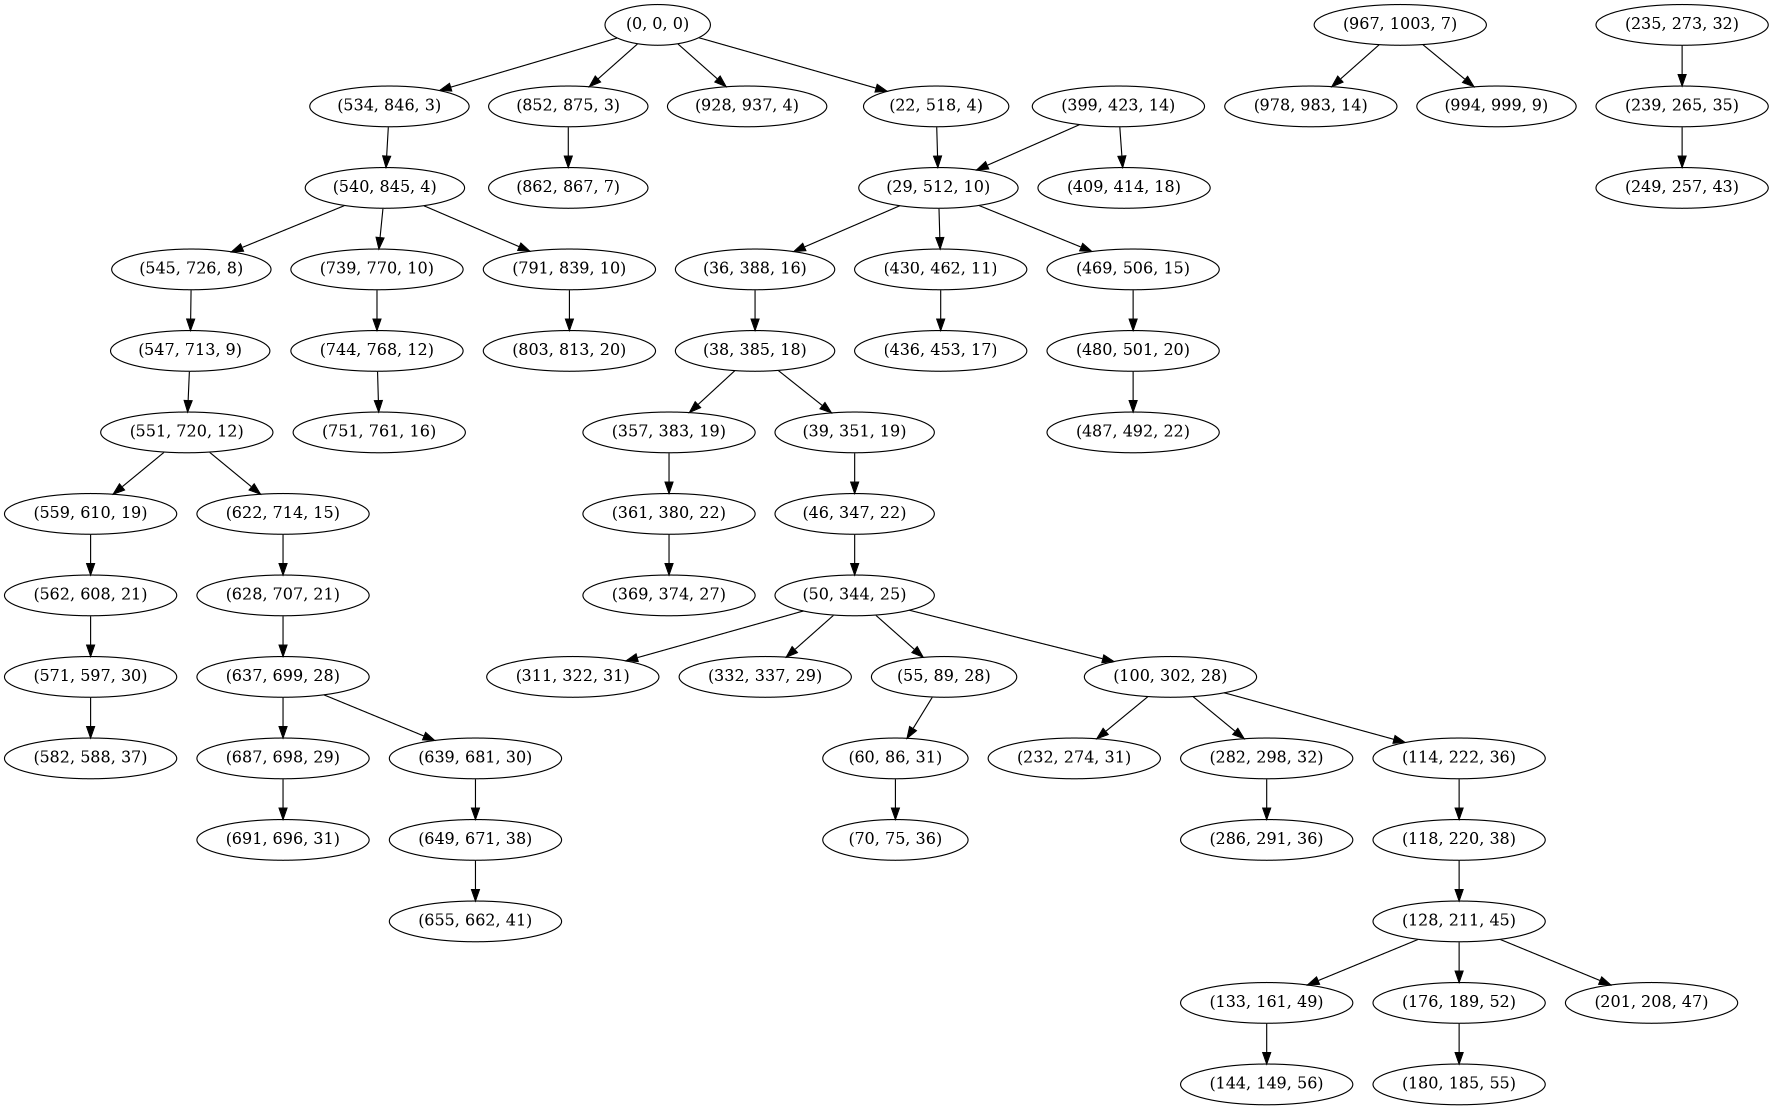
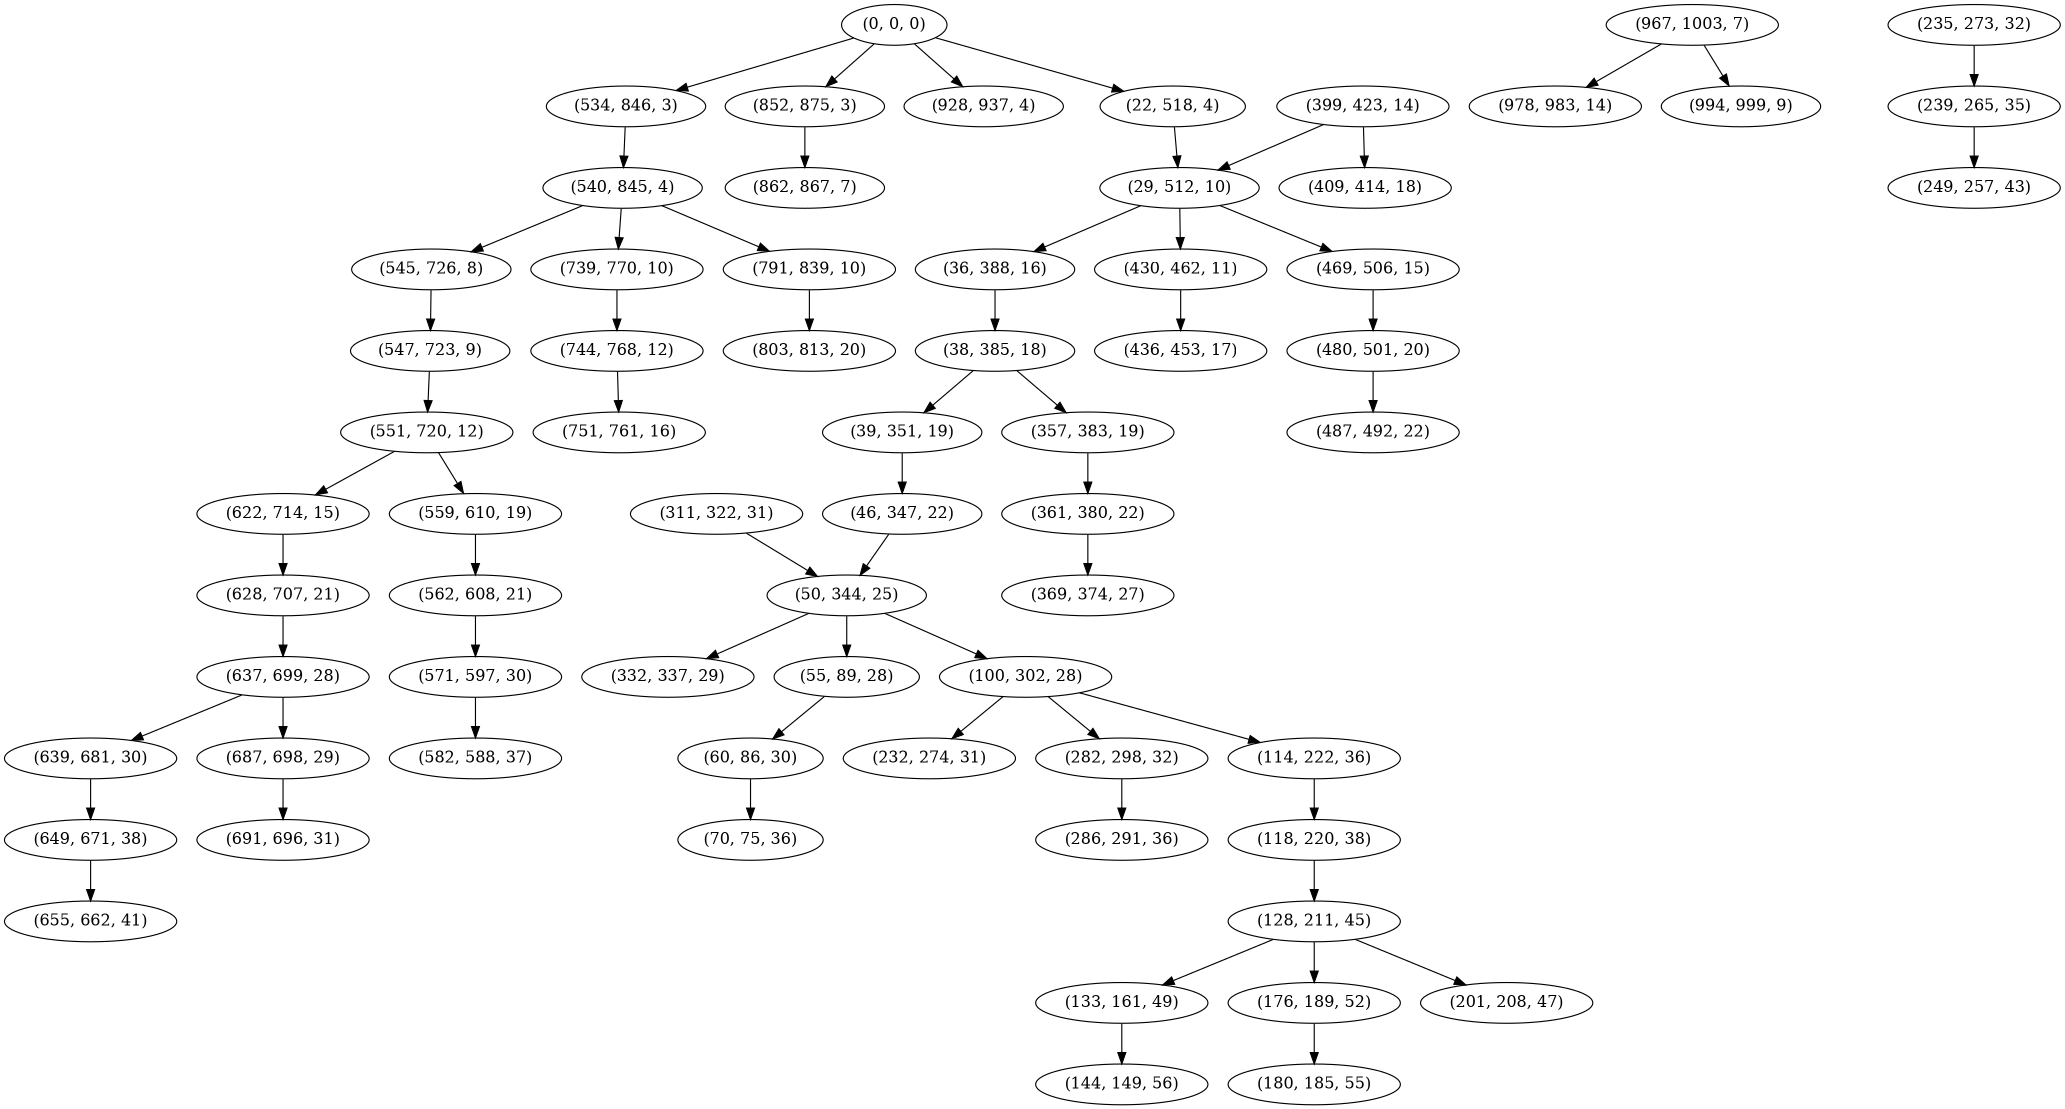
(190, 351) -> (430, 351)
(720, 634) -> (777, 552)
(895, 758) -> (751, 758)
